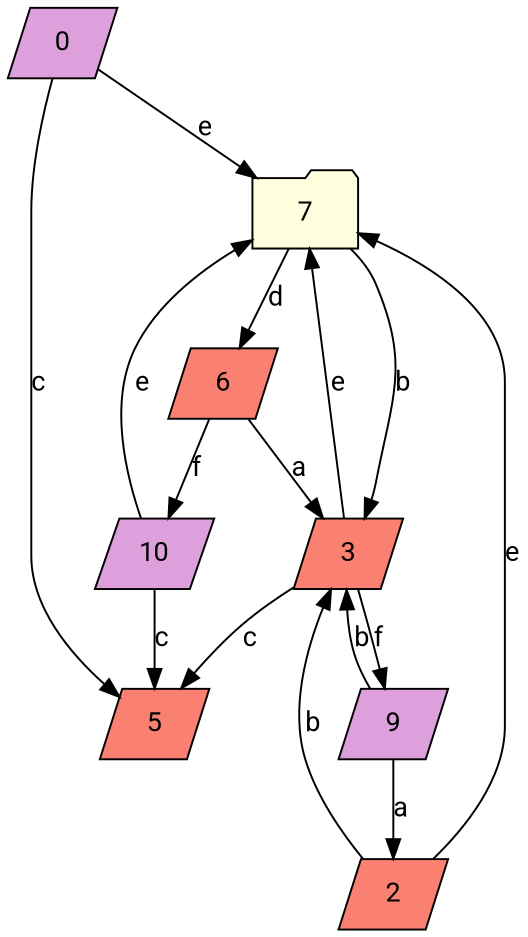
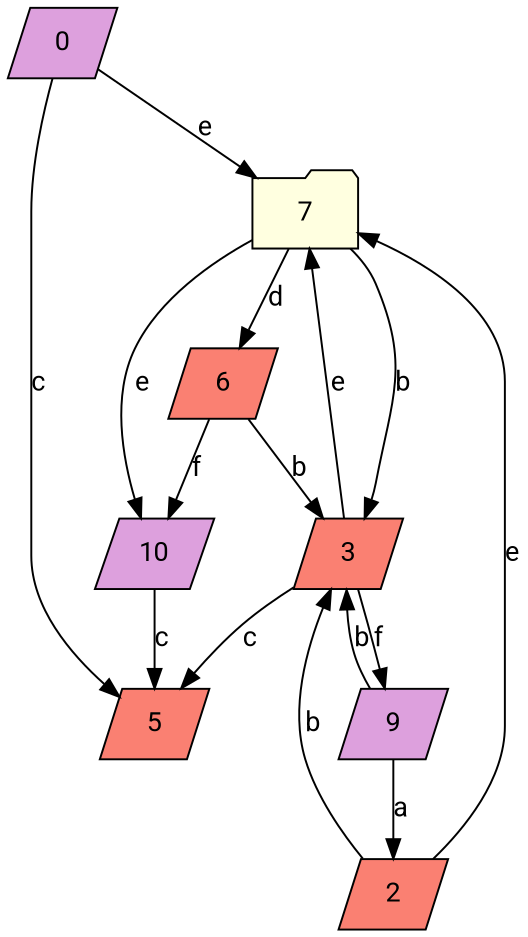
(129, 363) -> (137, 345)
(299, 469) -> (299, 469)
